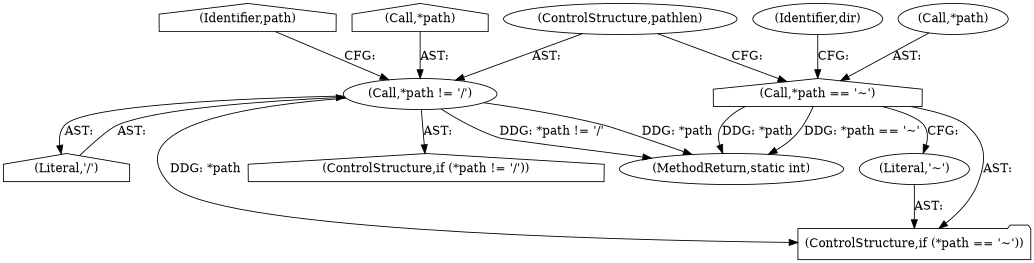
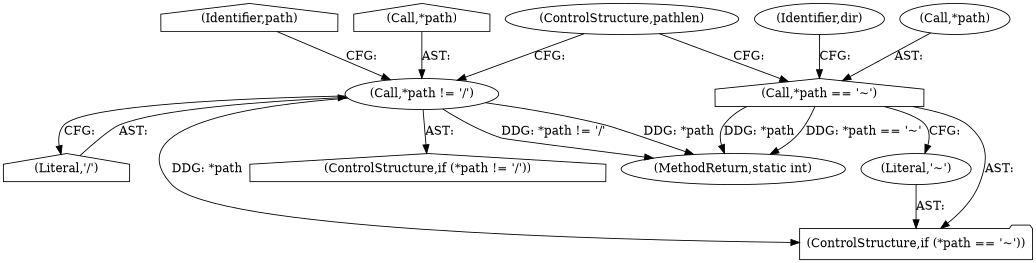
(549, 56) -> (552, 56)
(81, 132) -> (82, 132)
